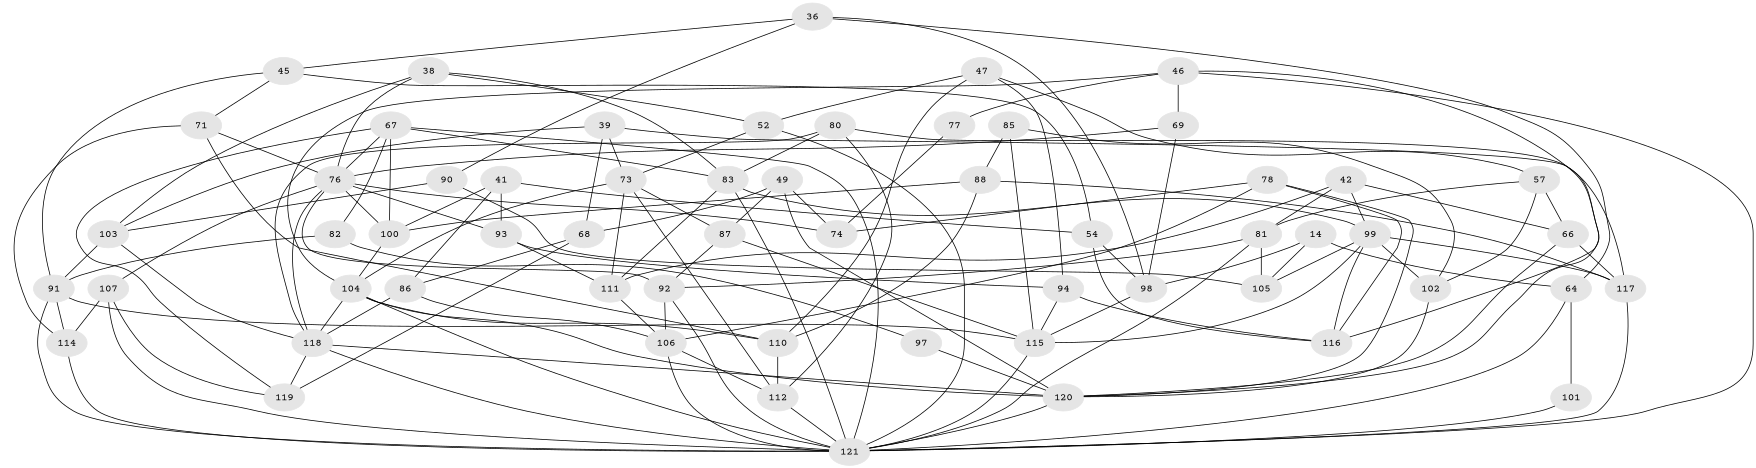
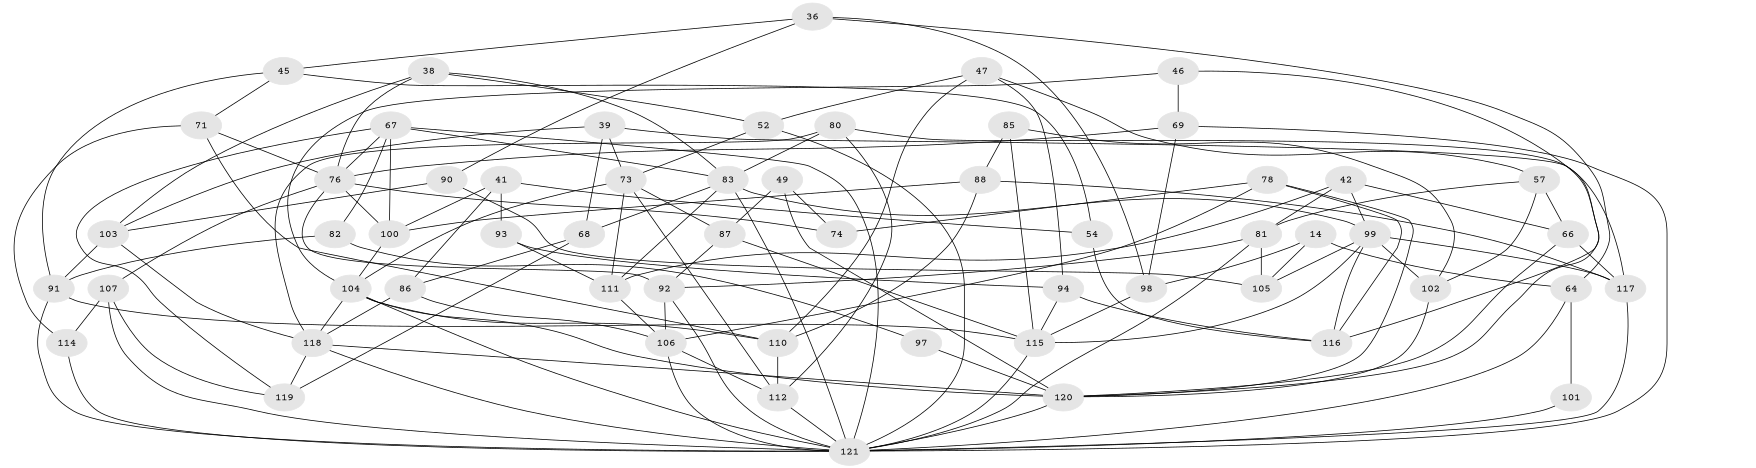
(955, 125) -> none
(418, 207) -> none
(670, 217) -> (634, 215)
(293, 257) -> none
(1121, 263) -> none
(60, 316) -> none
(1681, 402) -> (1596, 417)
